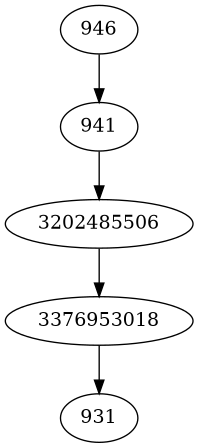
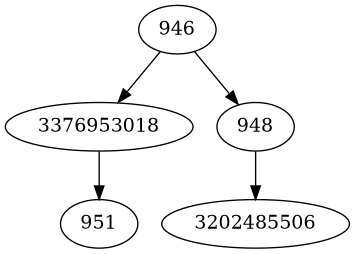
(99, 127) -> (256, 127)
(99, 266) -> (144, 72)
(99, 418) -> (99, 224)
